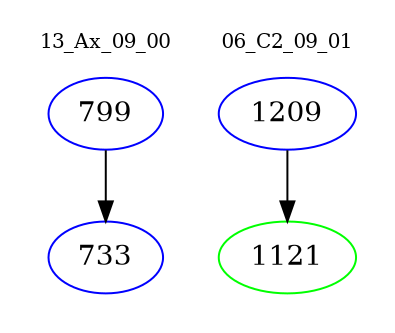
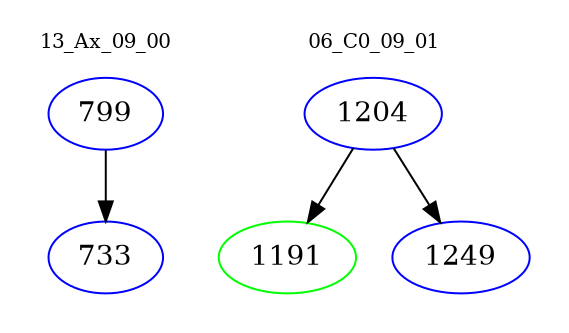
(287, 43) -> (374, 43)
(287, 114) -> (373, 114)
(287, 257) -> (287, 257)
none -> (461, 257)
